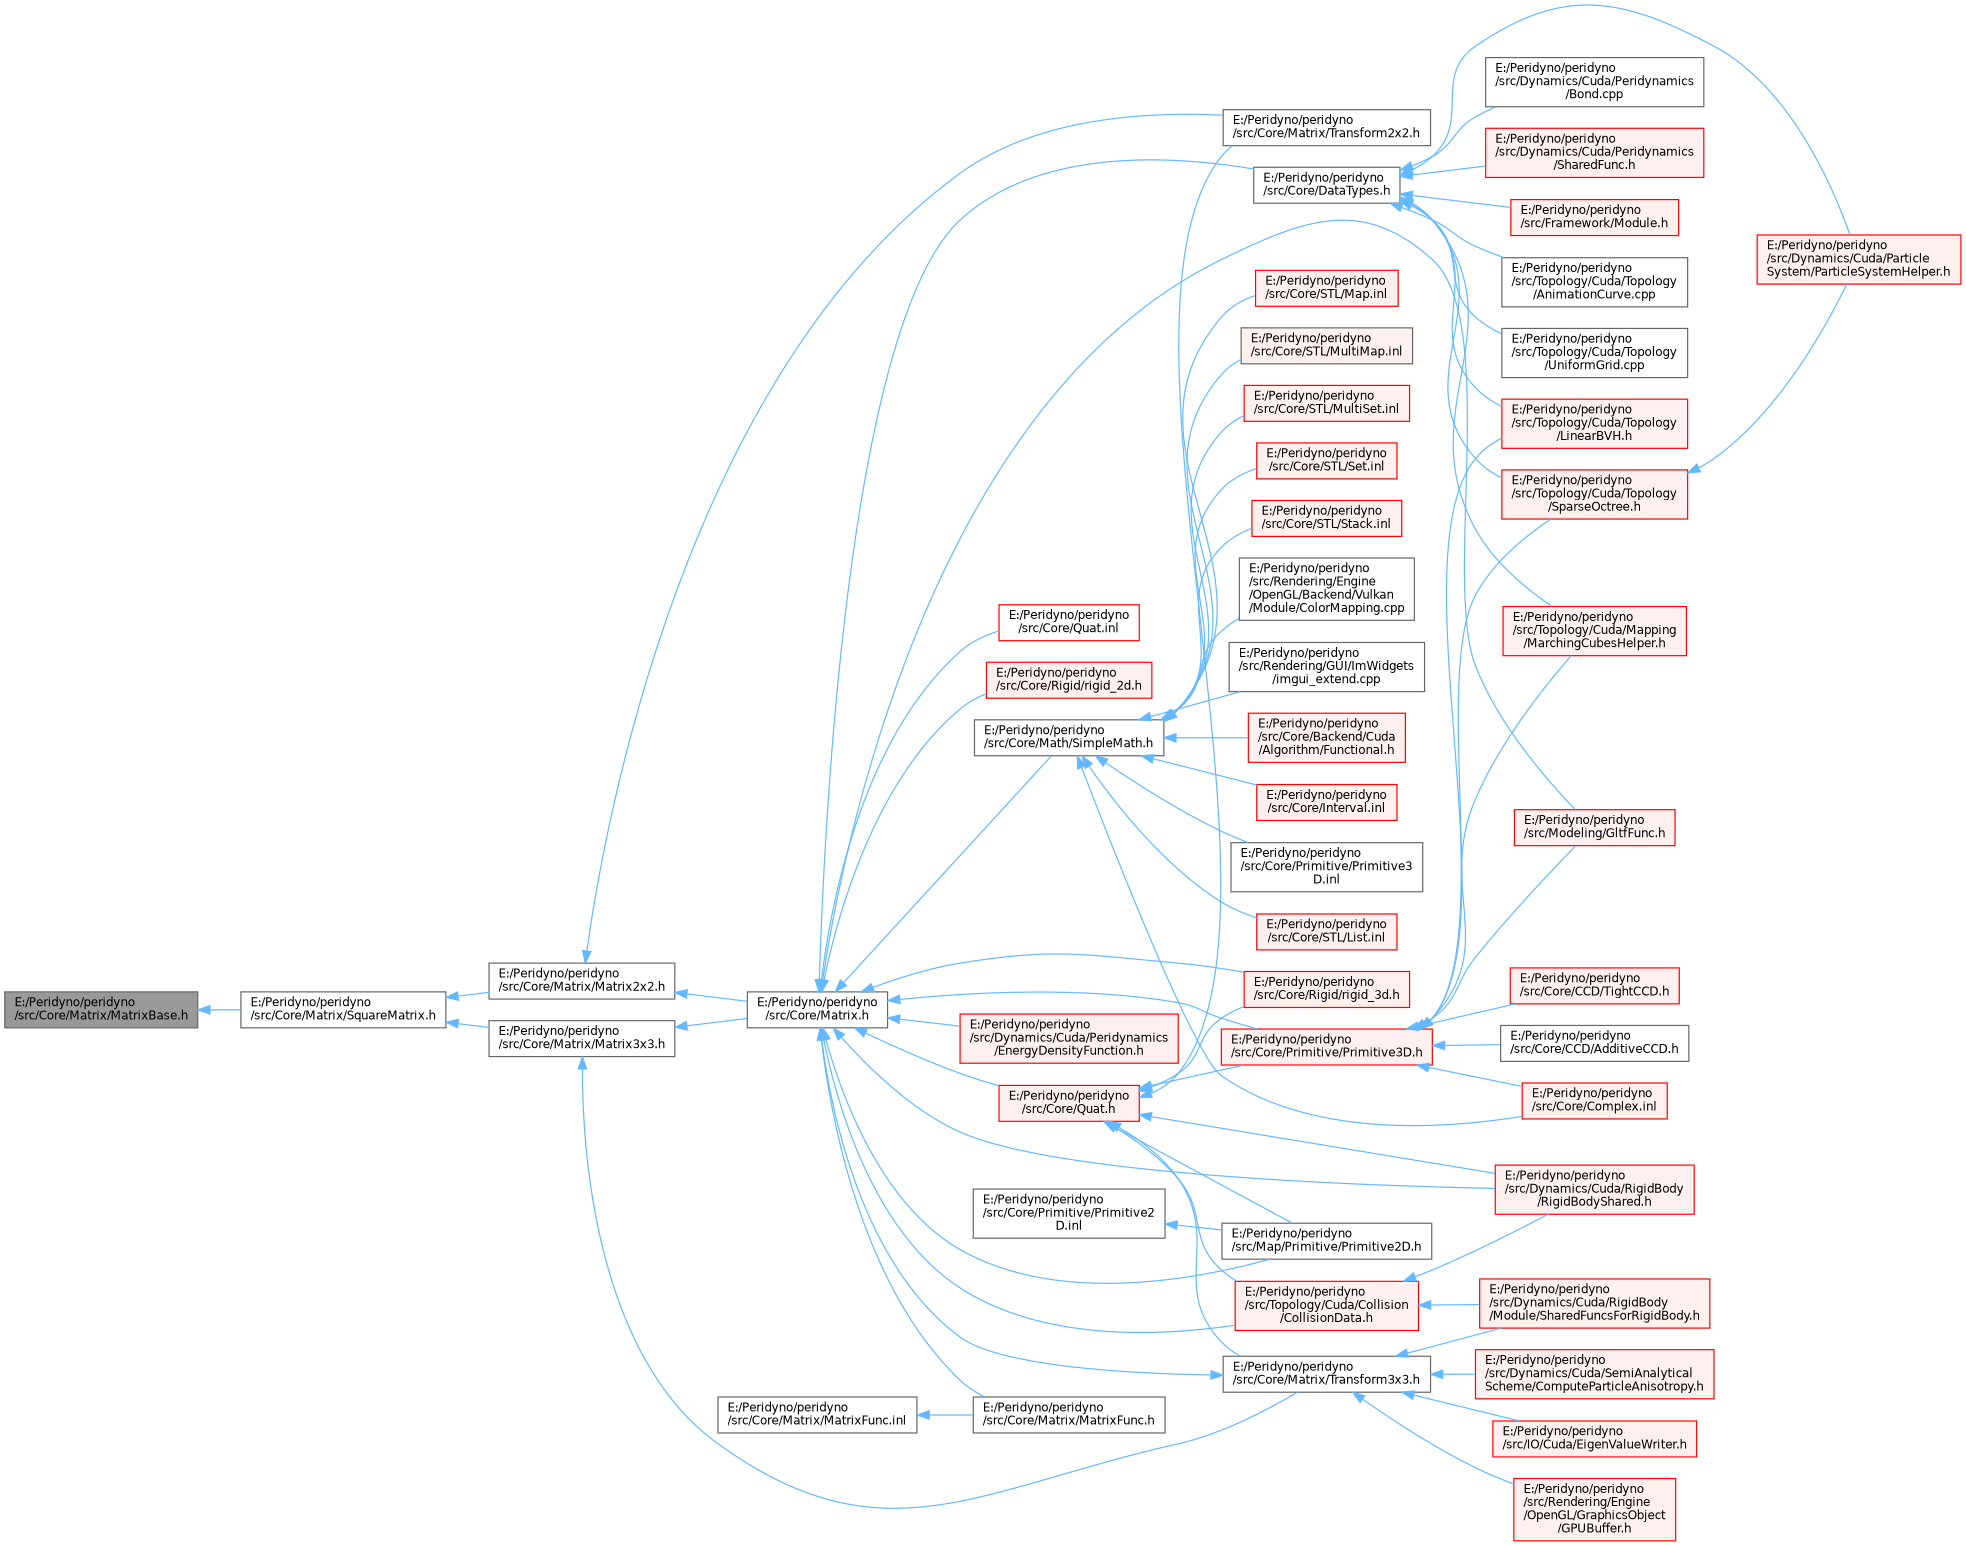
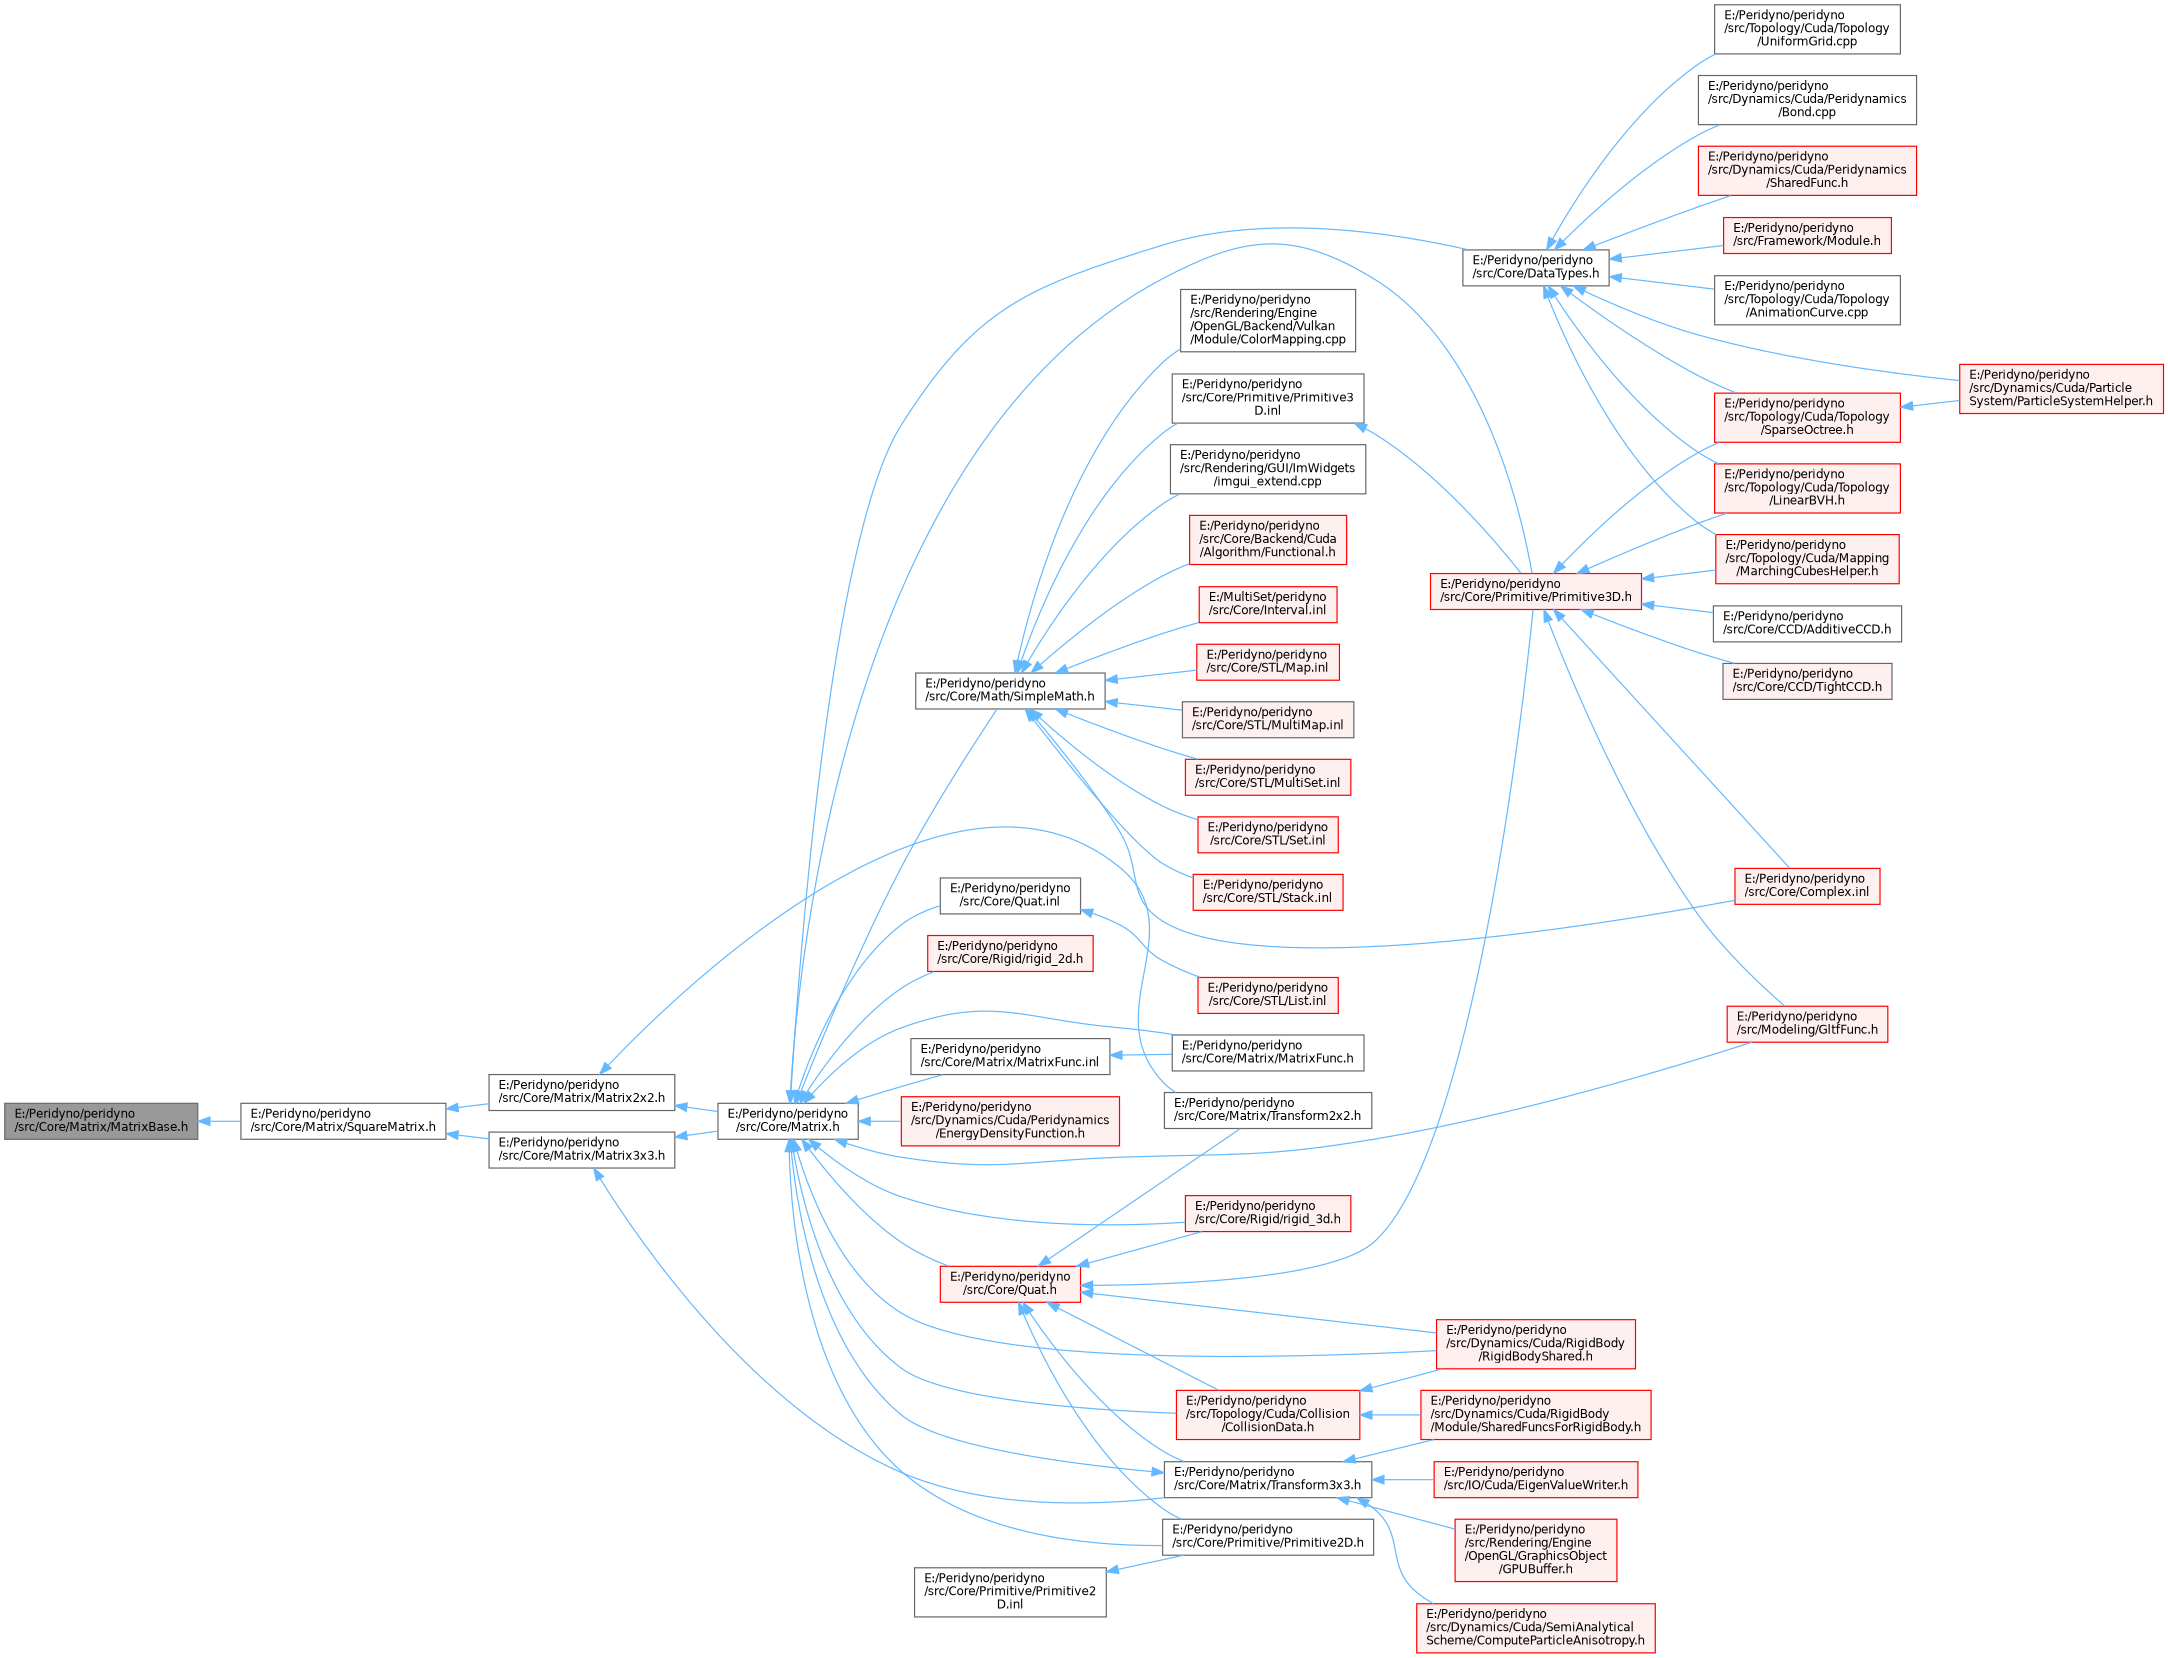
none -> (1449, 494)
(1069, 623) -> (1010, 896)
(1327, 802) -> (1268, 605)
(1162, 854) -> (1141, 942)
(1595, 986) -> (1808, 681)
none -> (900, 1087)
(1327, 1241) -> (1268, 1537)
